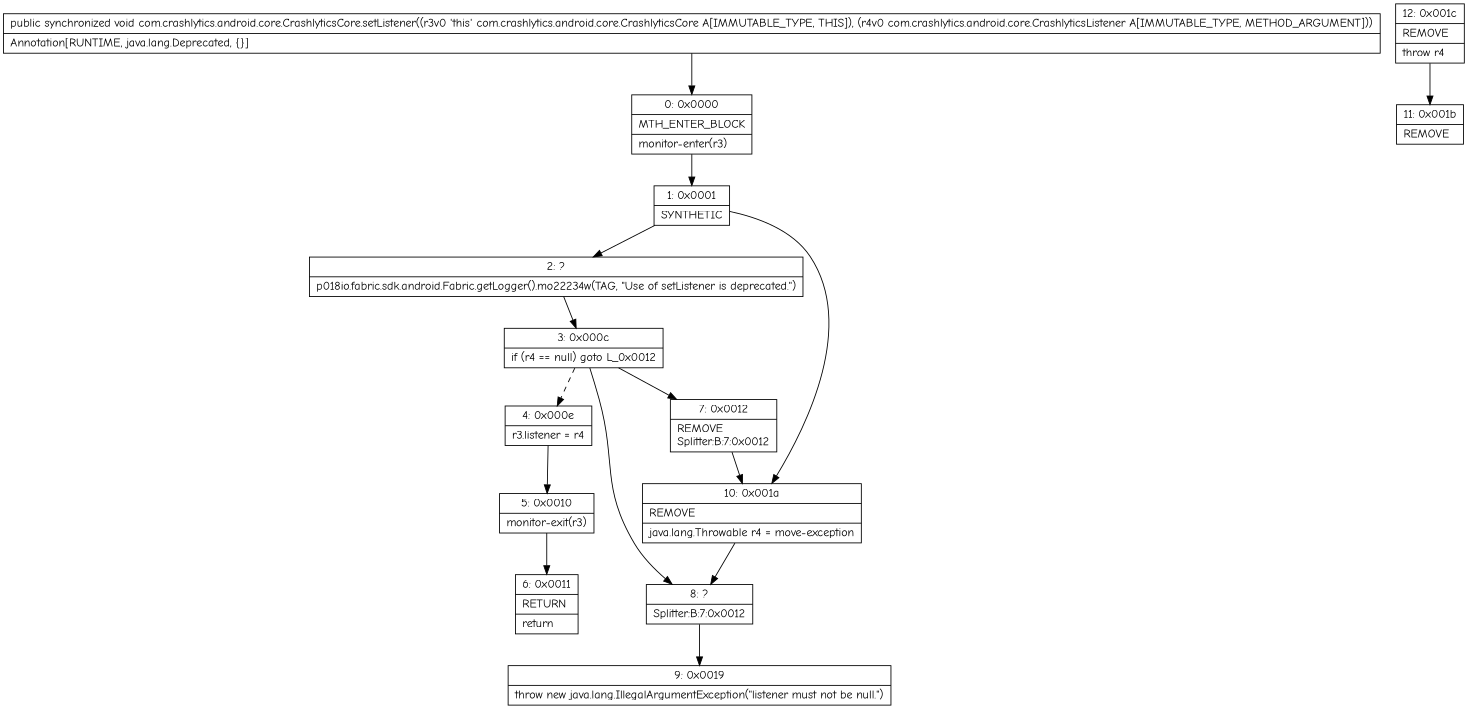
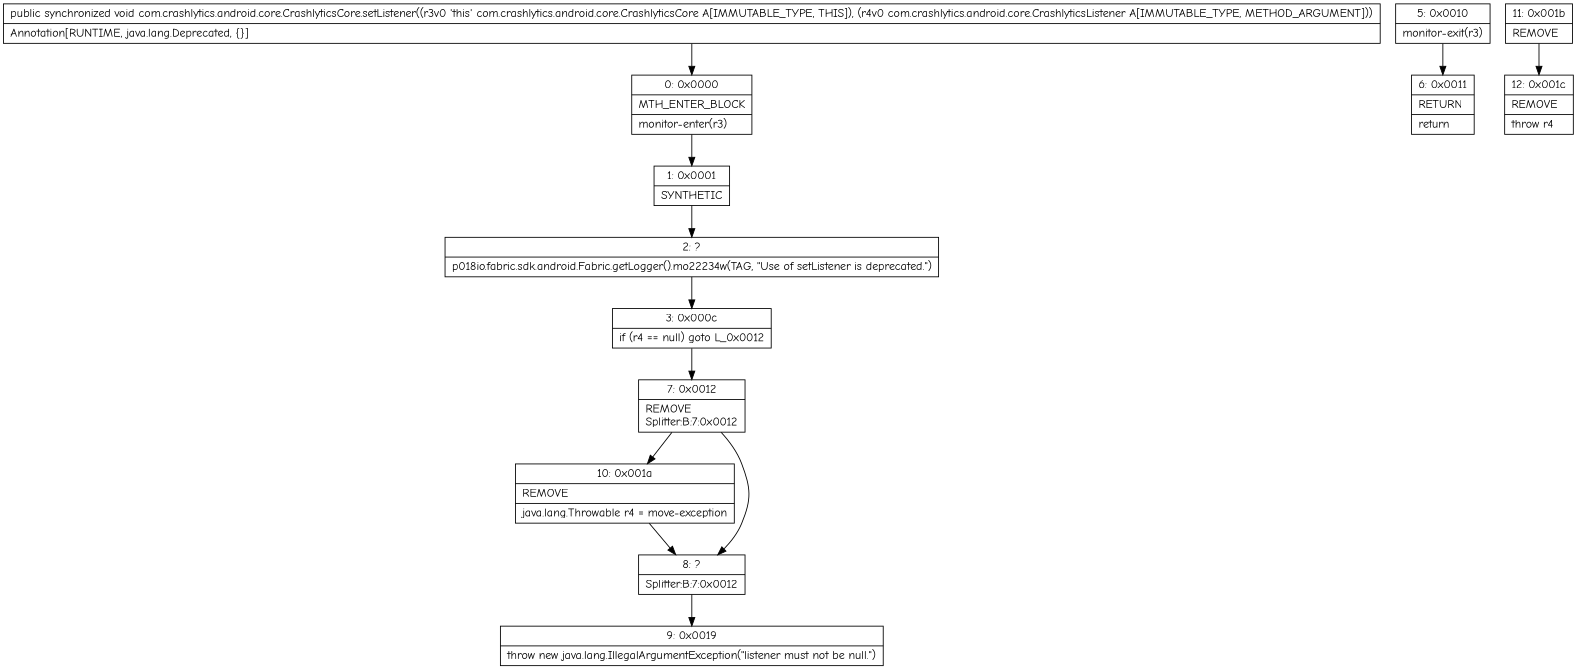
(1430, 80) -> (1539, 55)
(828, 323) -> none
(548, 426) -> none
(612, 480) -> (749, 490)
